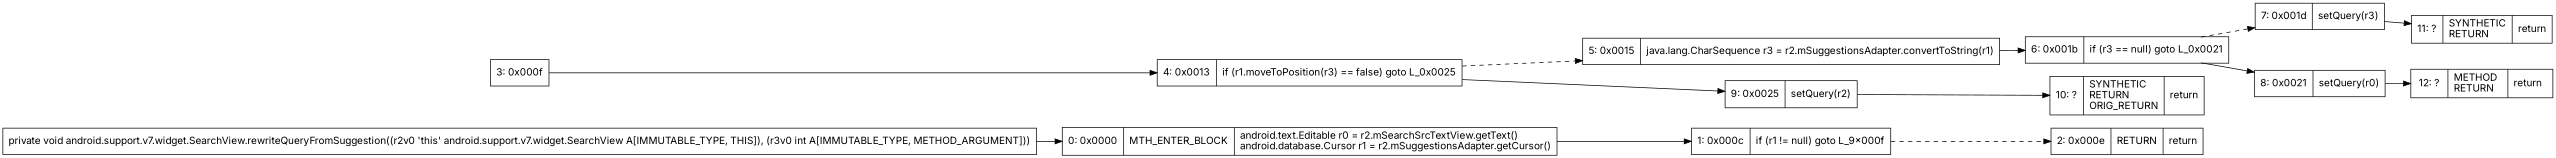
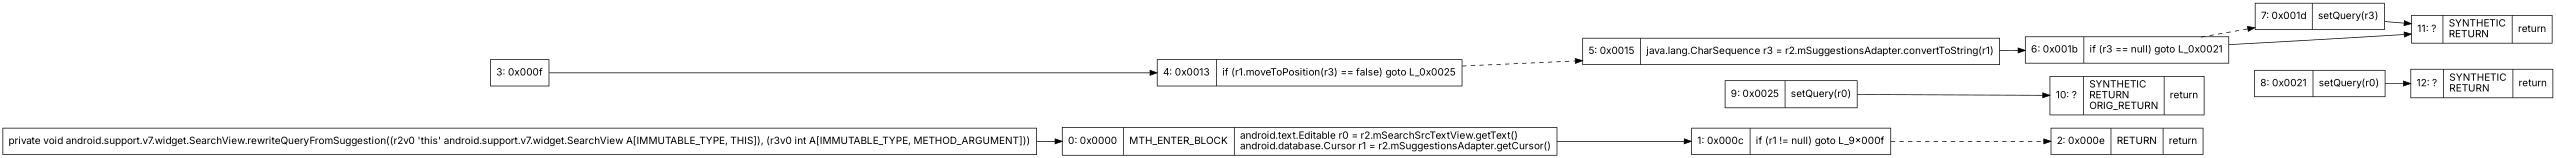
(2224, 67) -> (2317, 40)
(2475, 78) -> (2478, 78)
(1590, 85) -> none
(1821, 94) -> (1821, 94)
